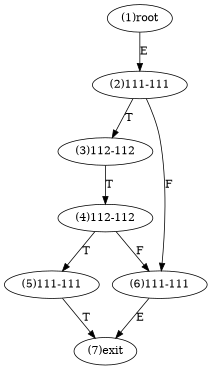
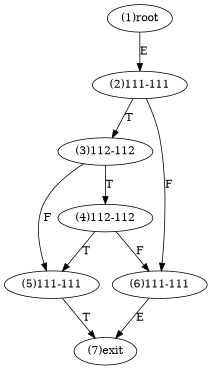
none -> (43, 206)
